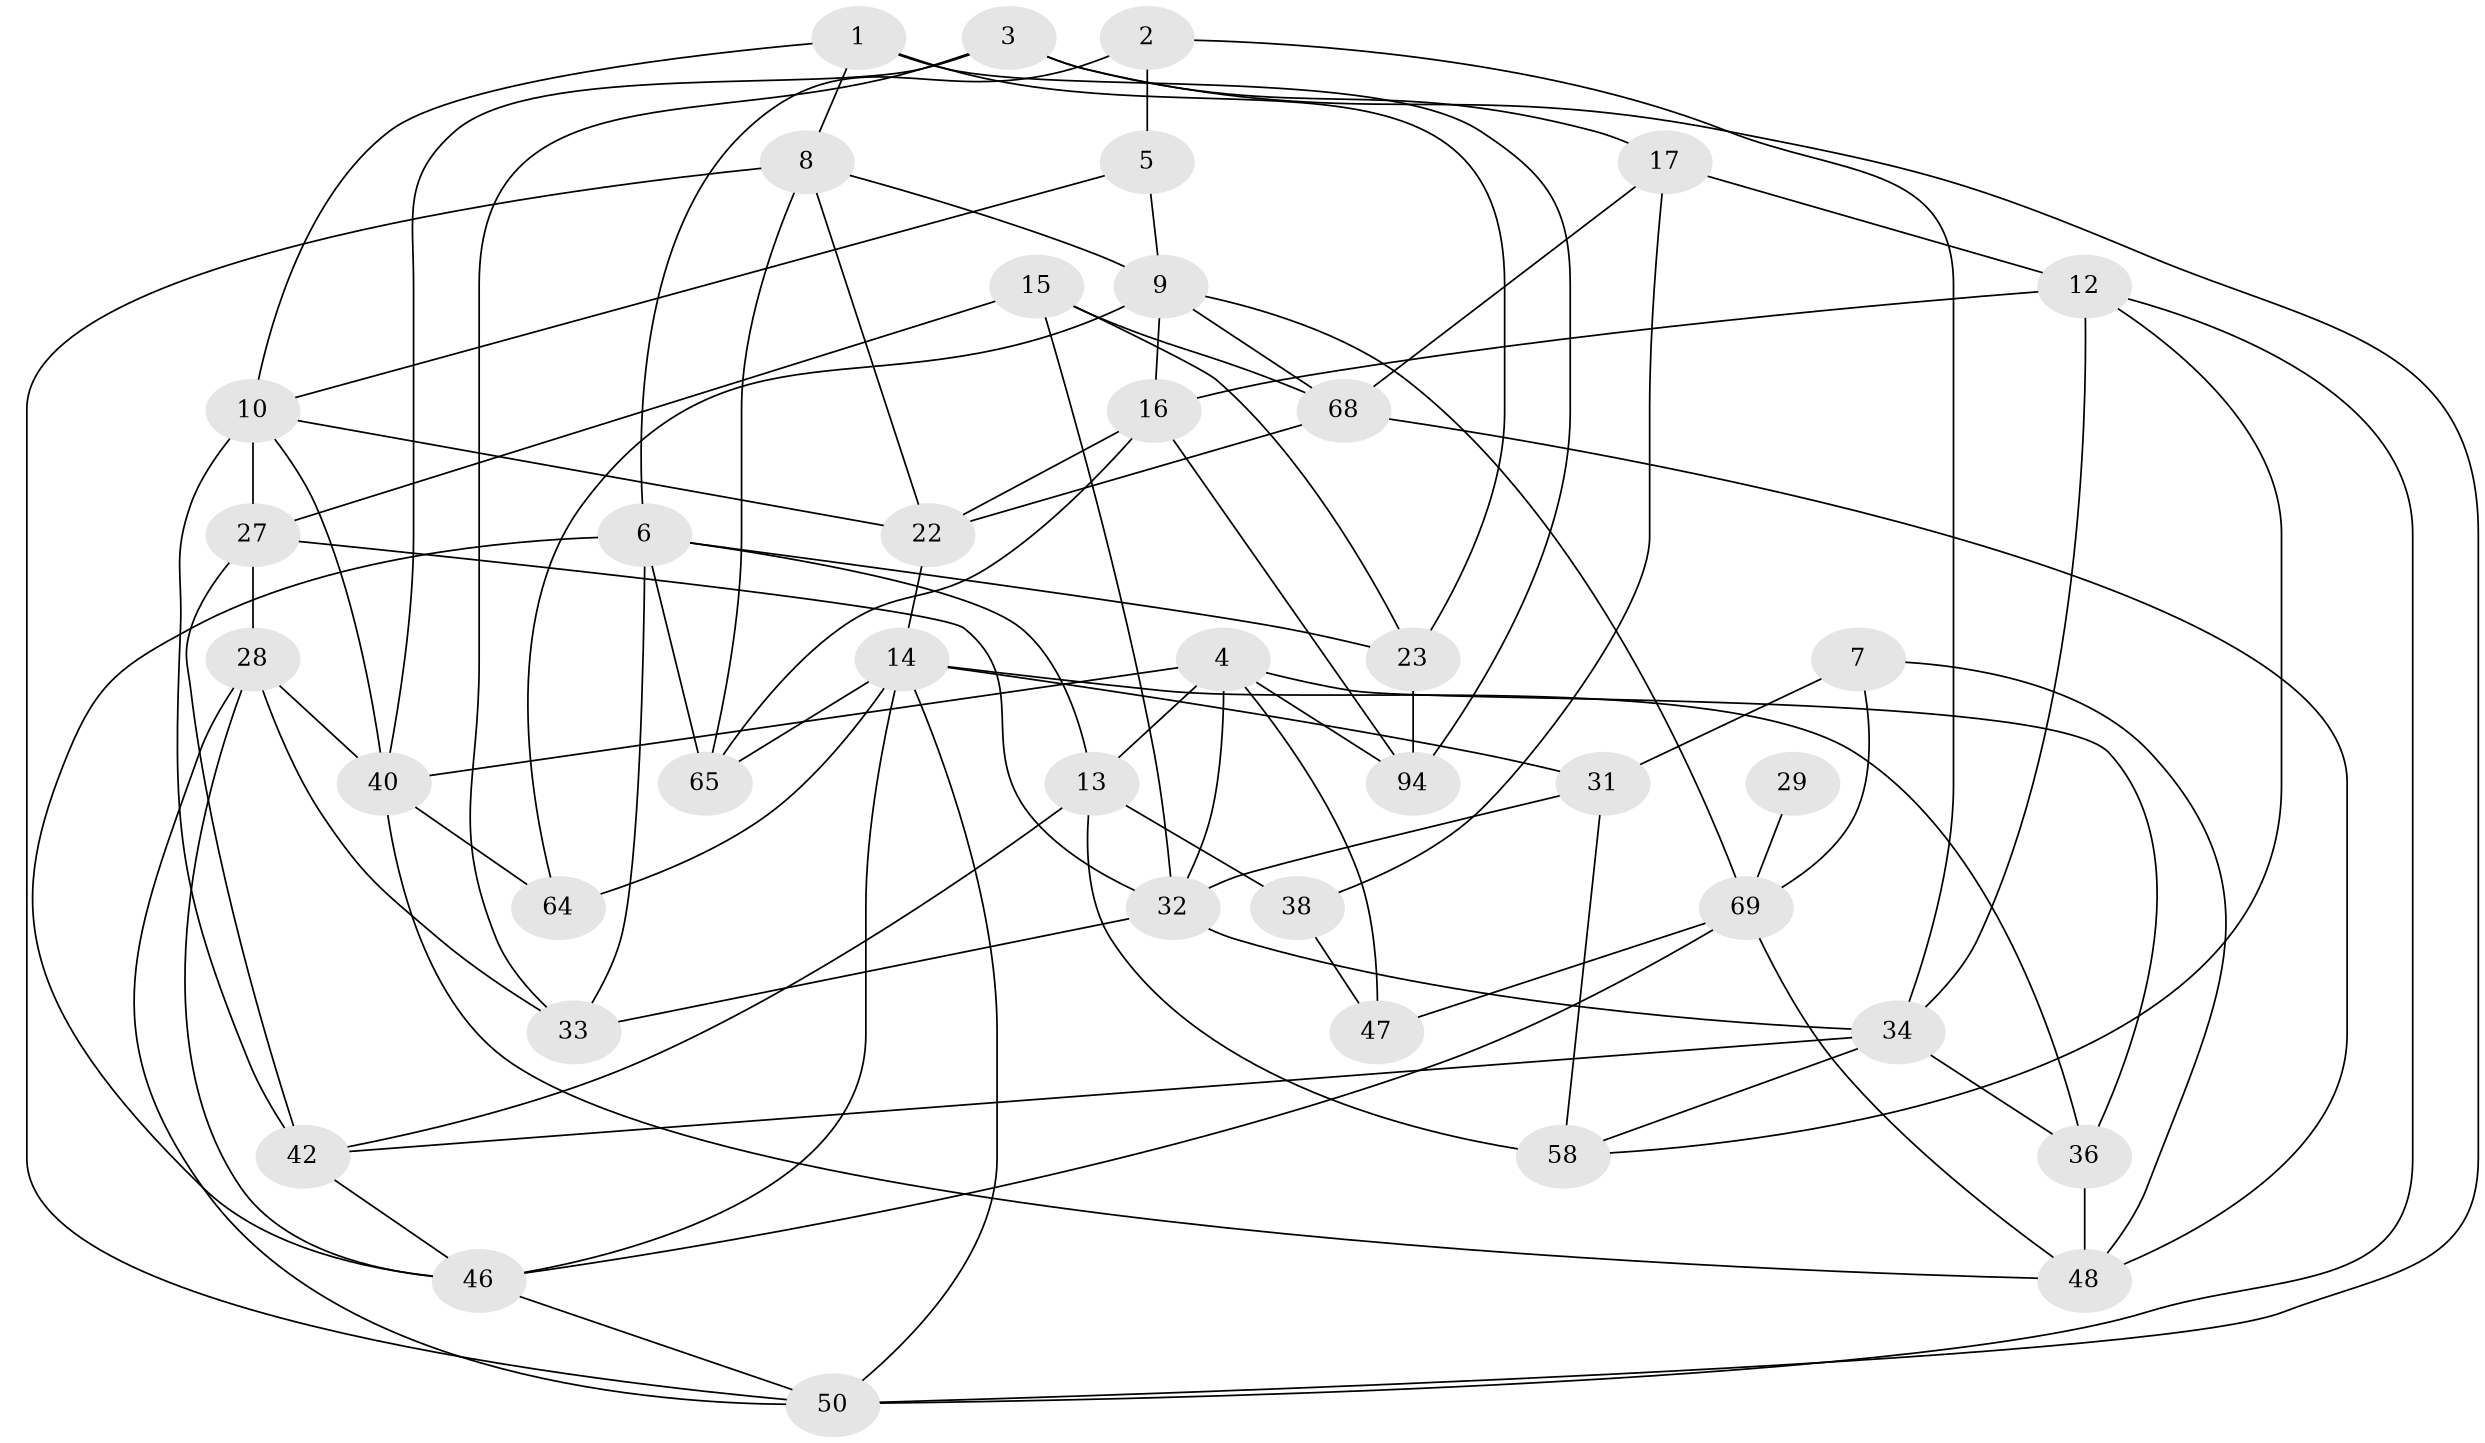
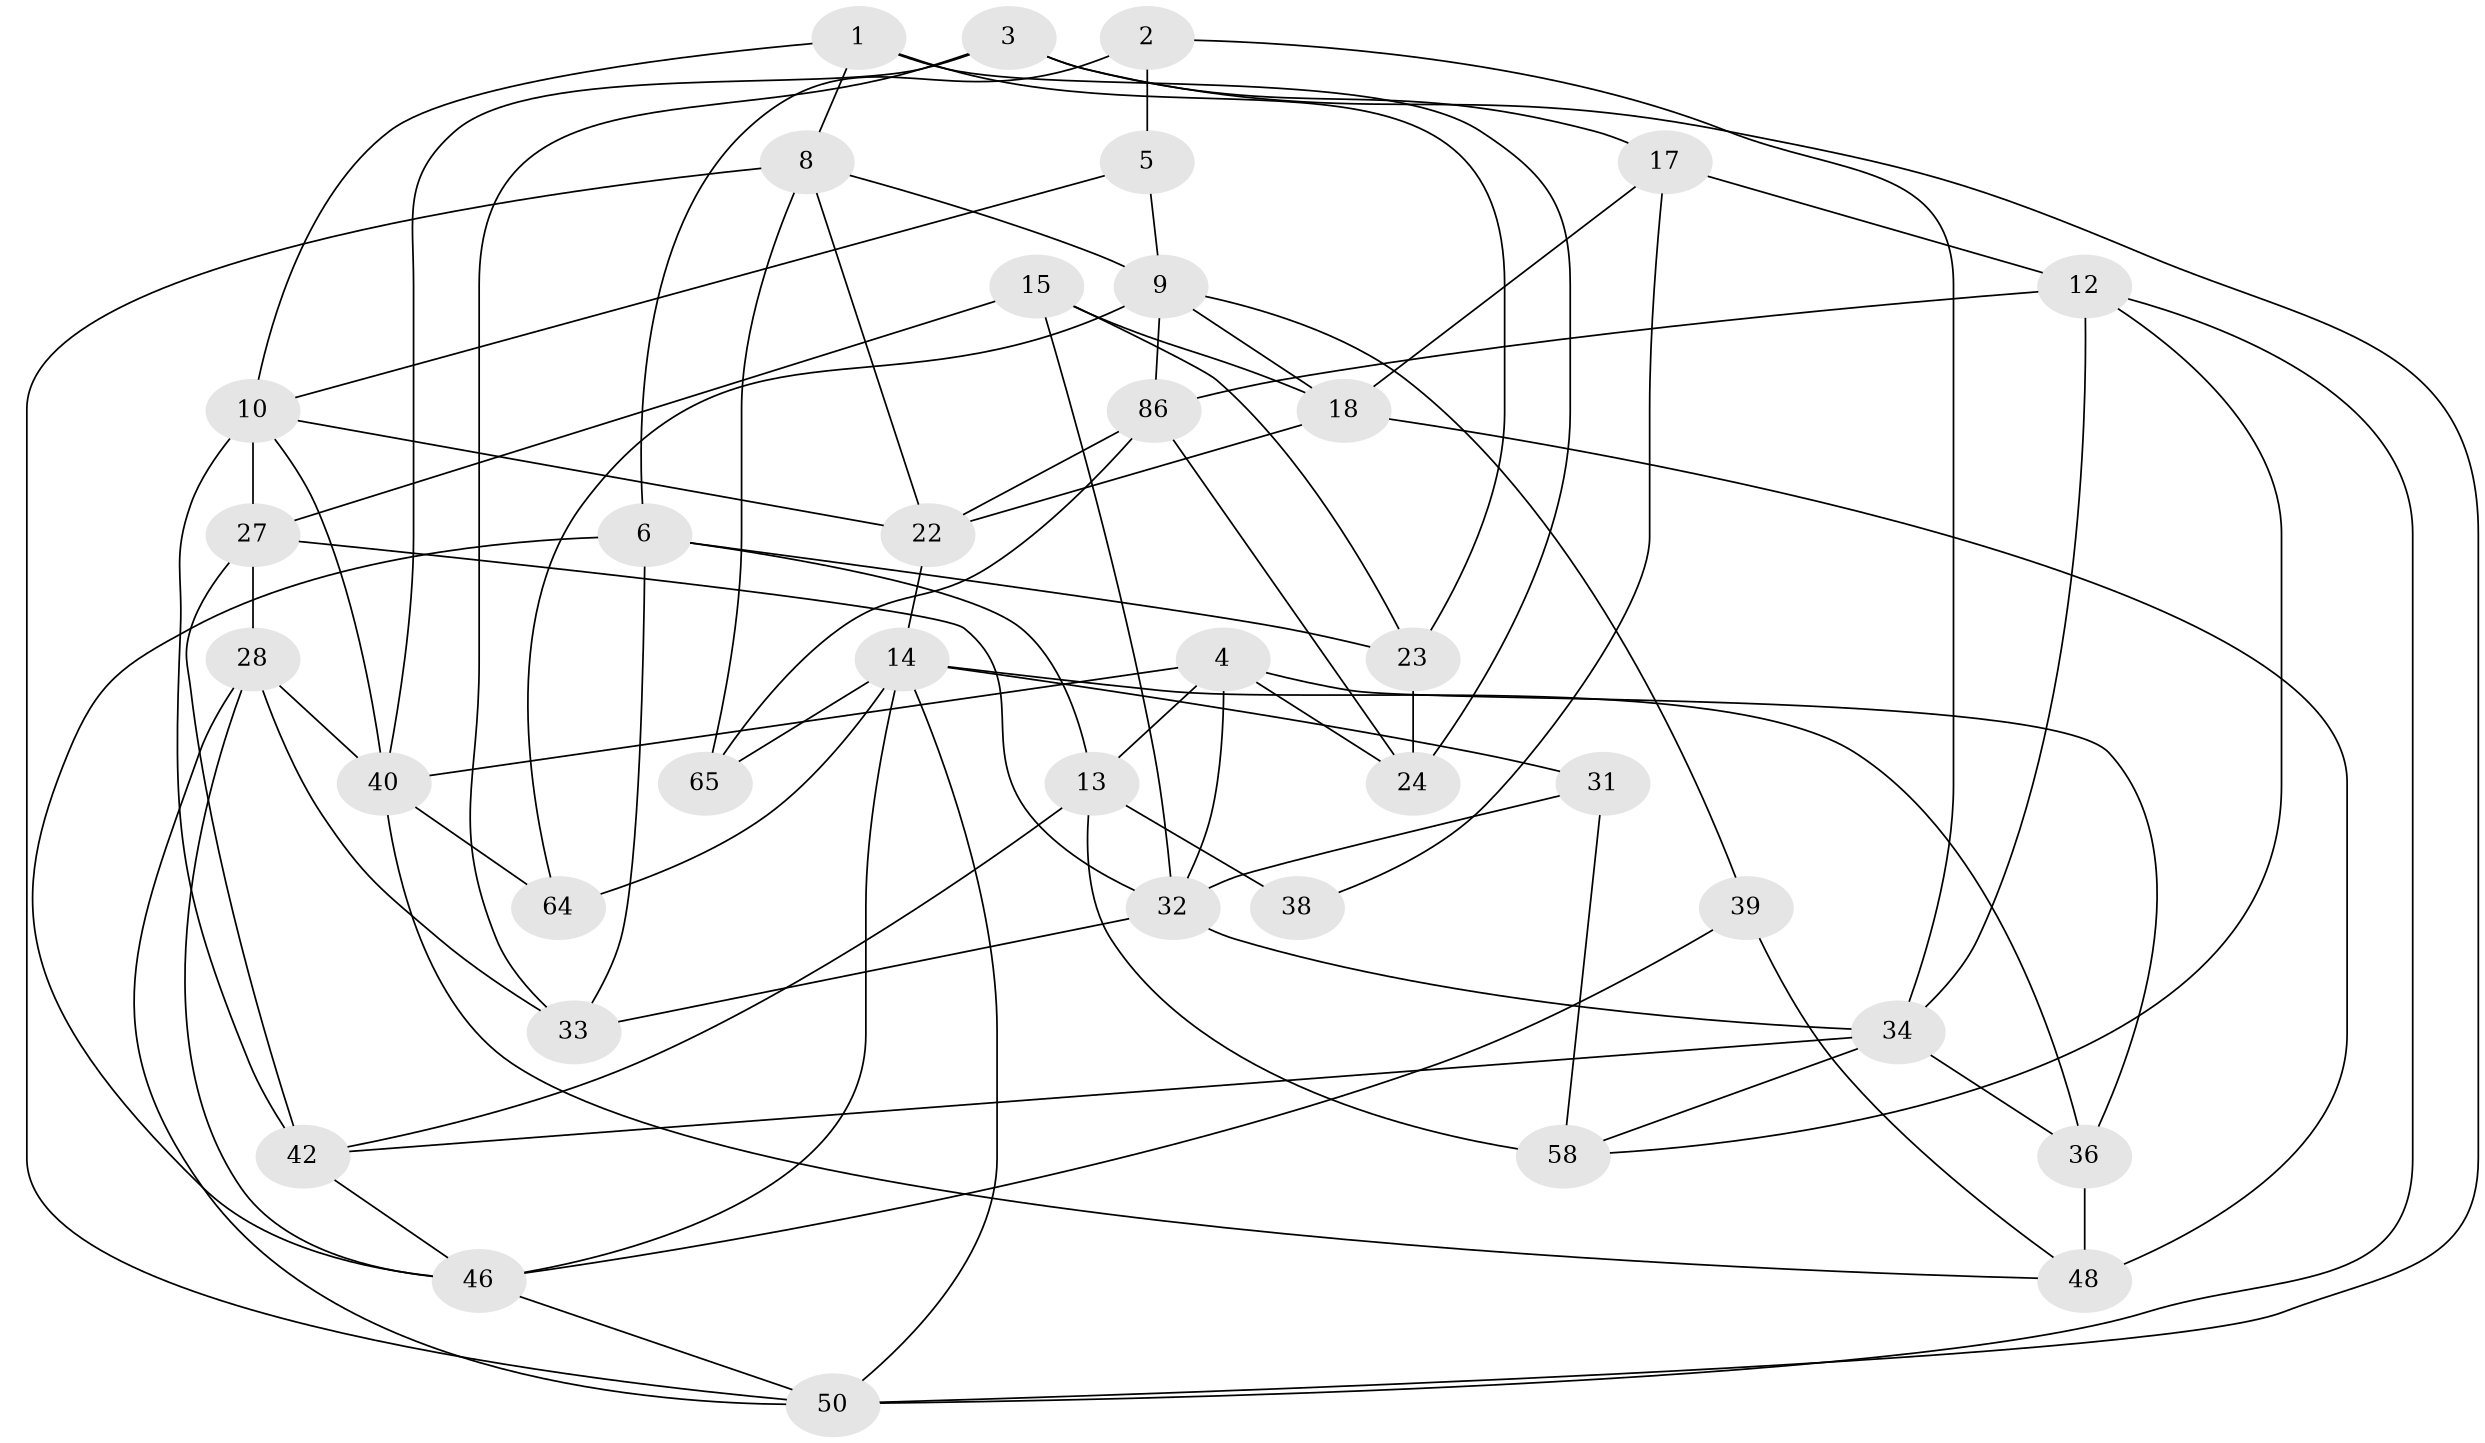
(1154, 411) -> (1154, 411)
(1344, 411) -> (1344, 411)
(1859, 659) -> none
(675, 660) -> none
(1413, 784) -> (1413, 784)
(1793, 784) -> none
(1746, 908) -> (1746, 908)
(1377, 1032) -> none
